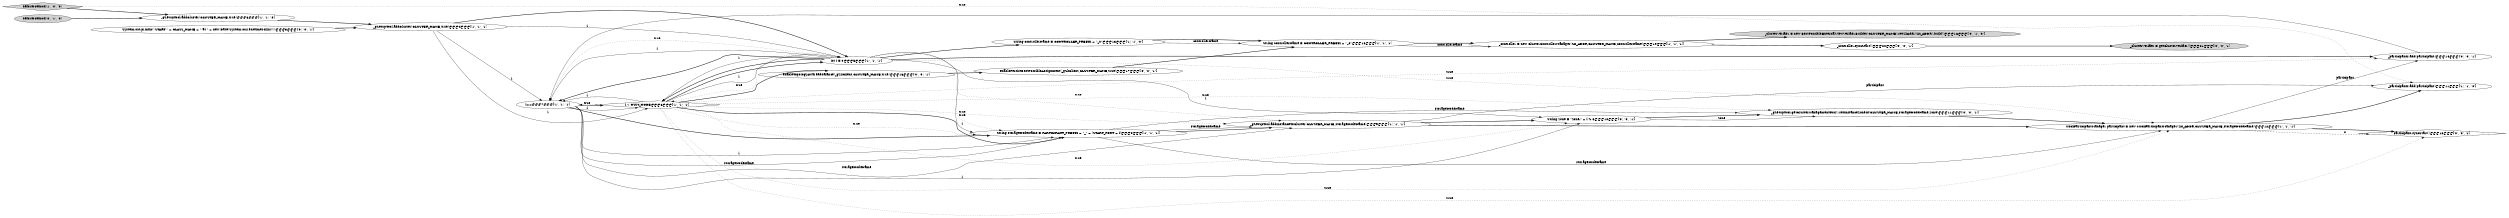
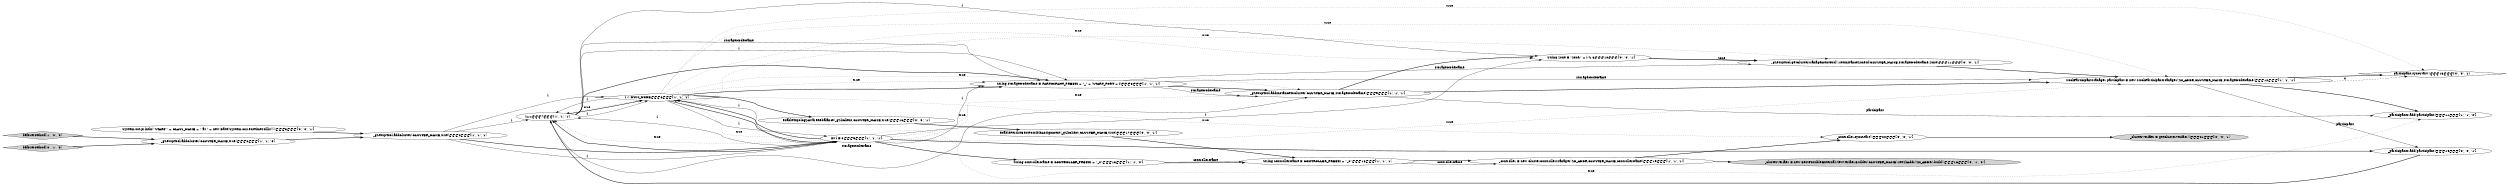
(1254, 7) -> (1637, 173)
(1469, 15) -> (1474, 183)
(43, 19) -> (43, 148)
(1531, 73) -> (1267, 126)
